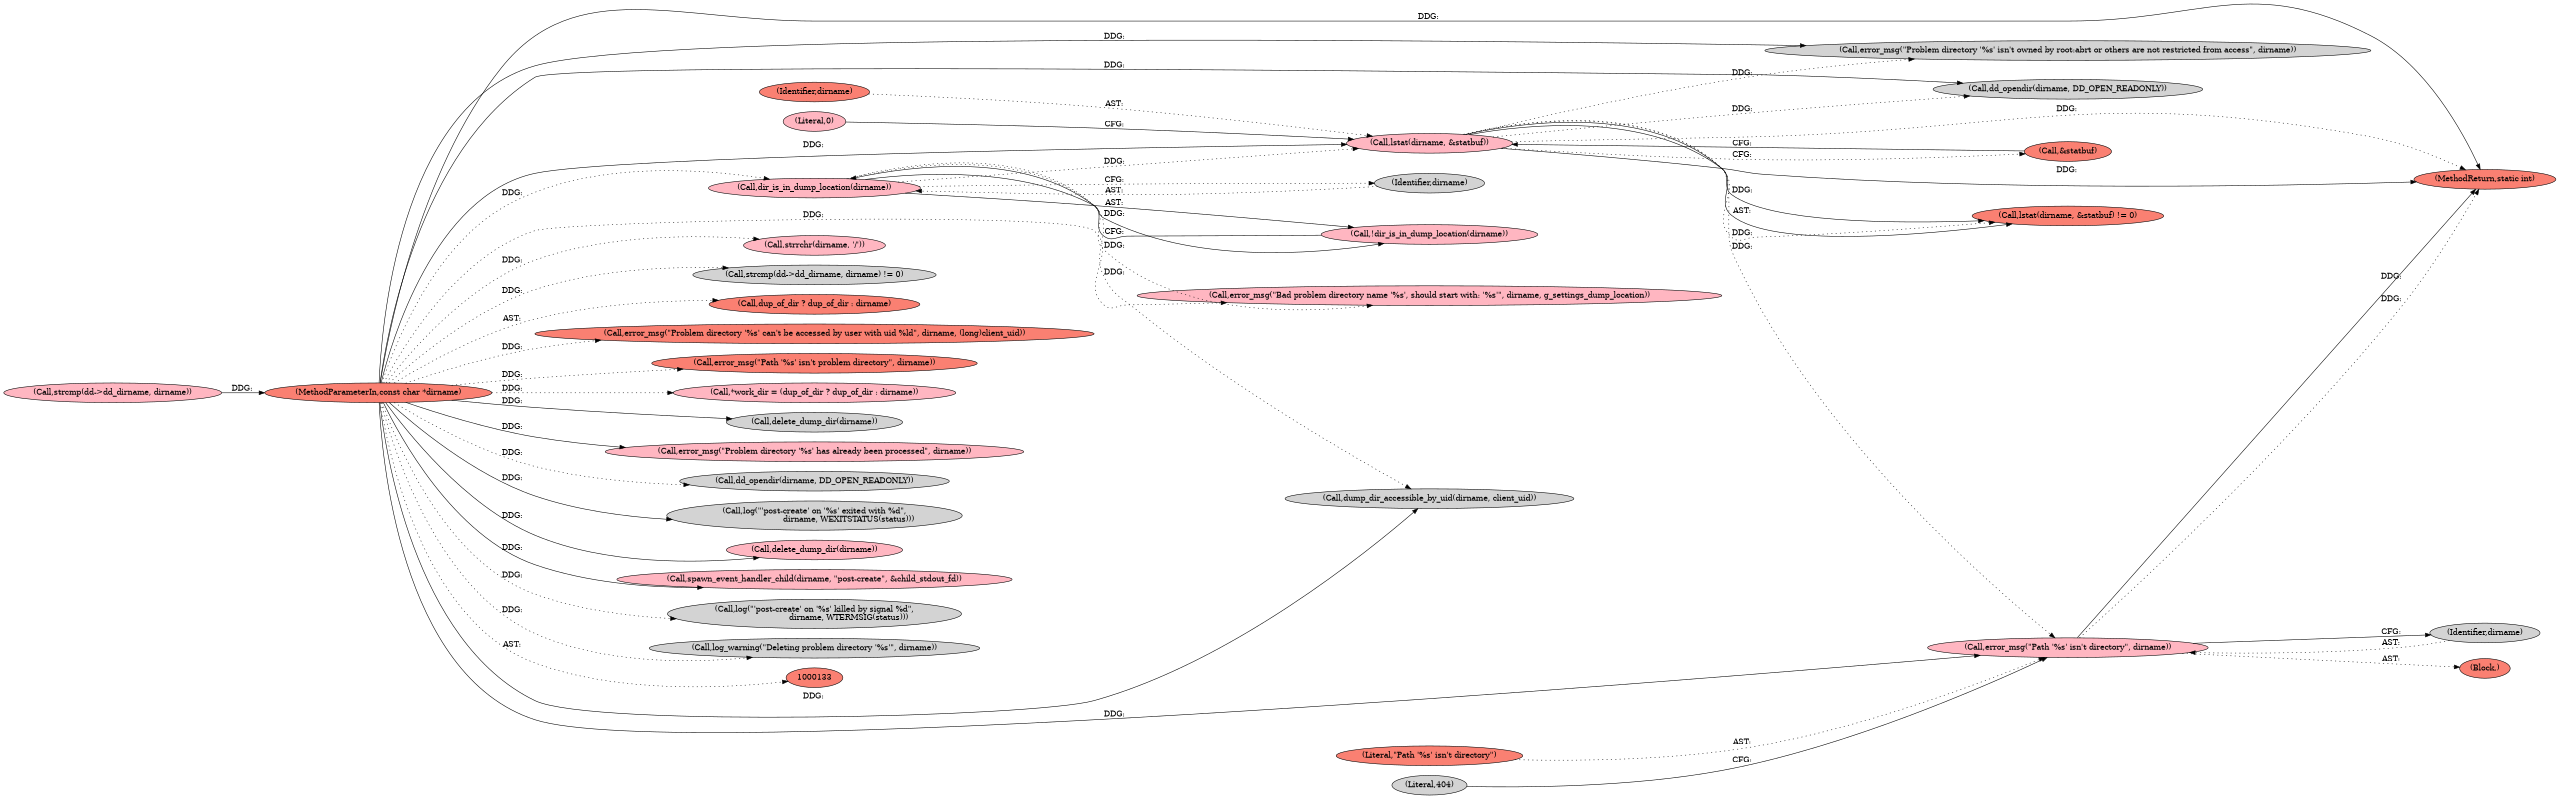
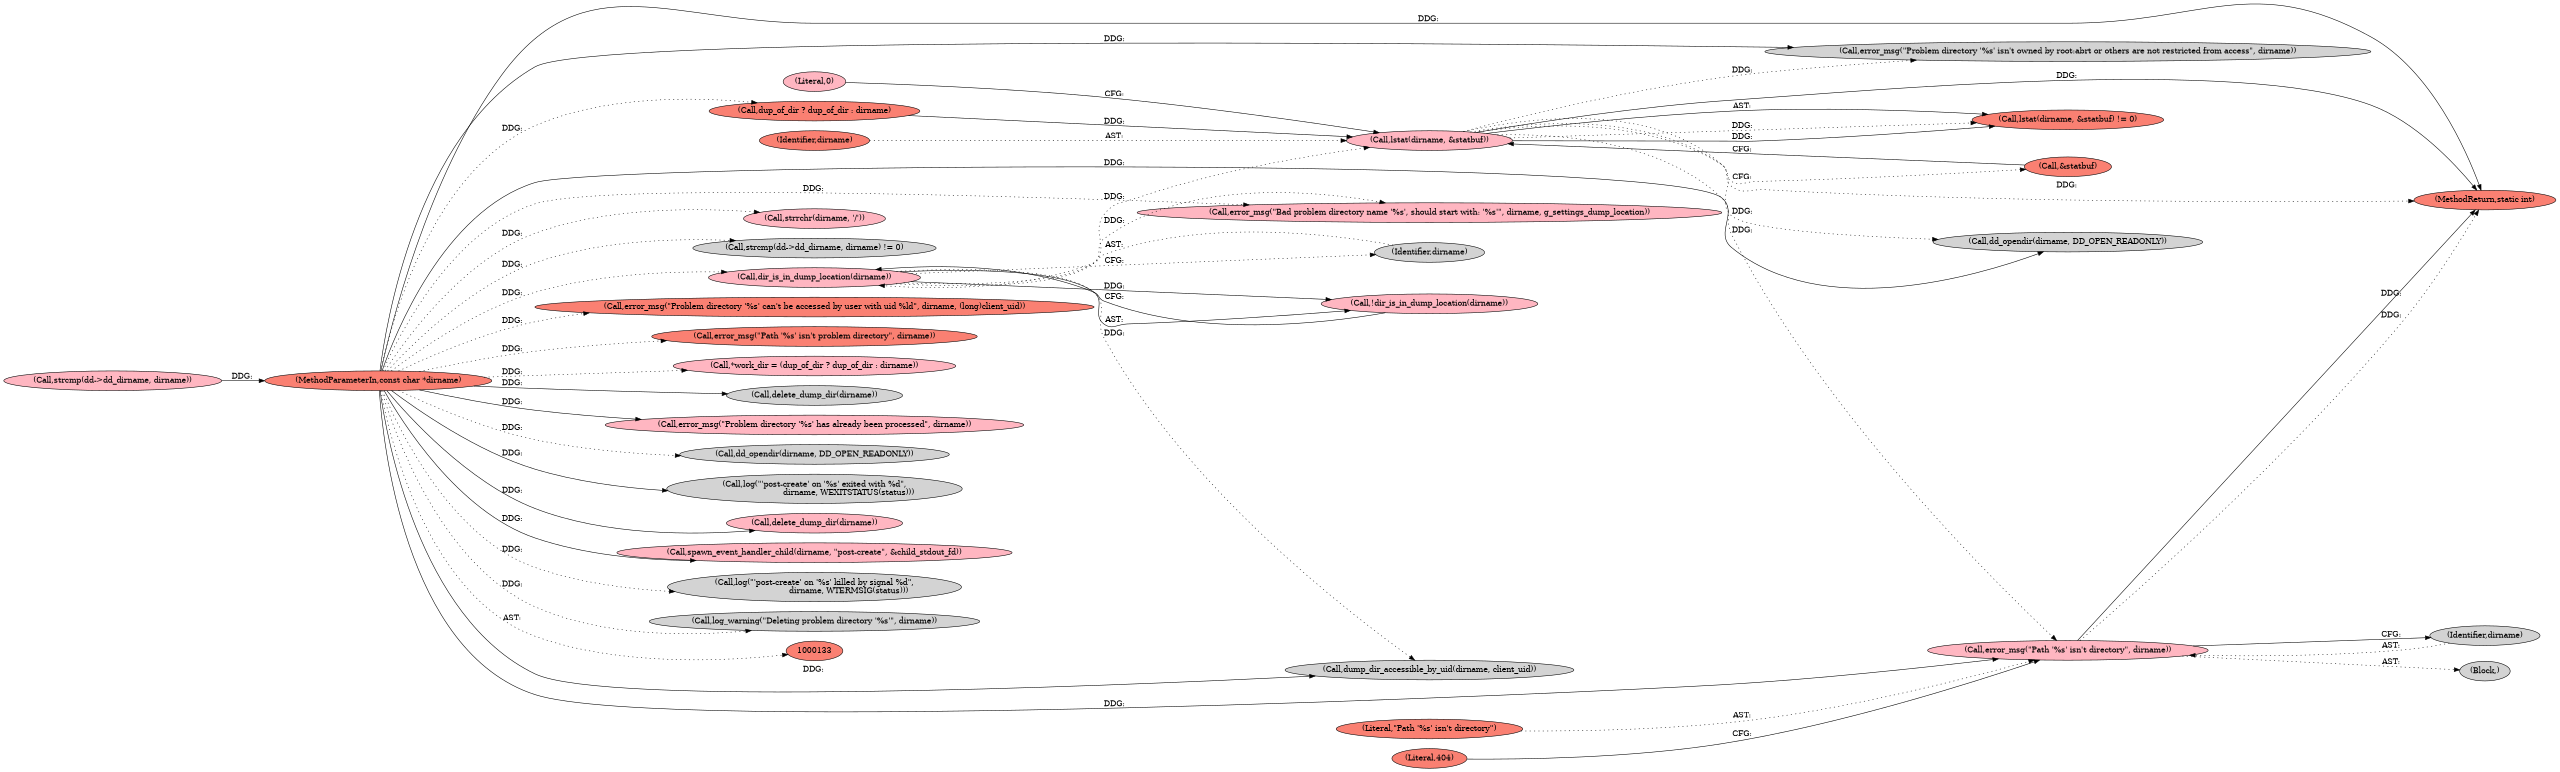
(802, 157) -> (1128, 126)
(513, 319) -> (513, 129)
(2485, 668) -> (2485, 671)
(1429, 785) -> (1429, 758)
